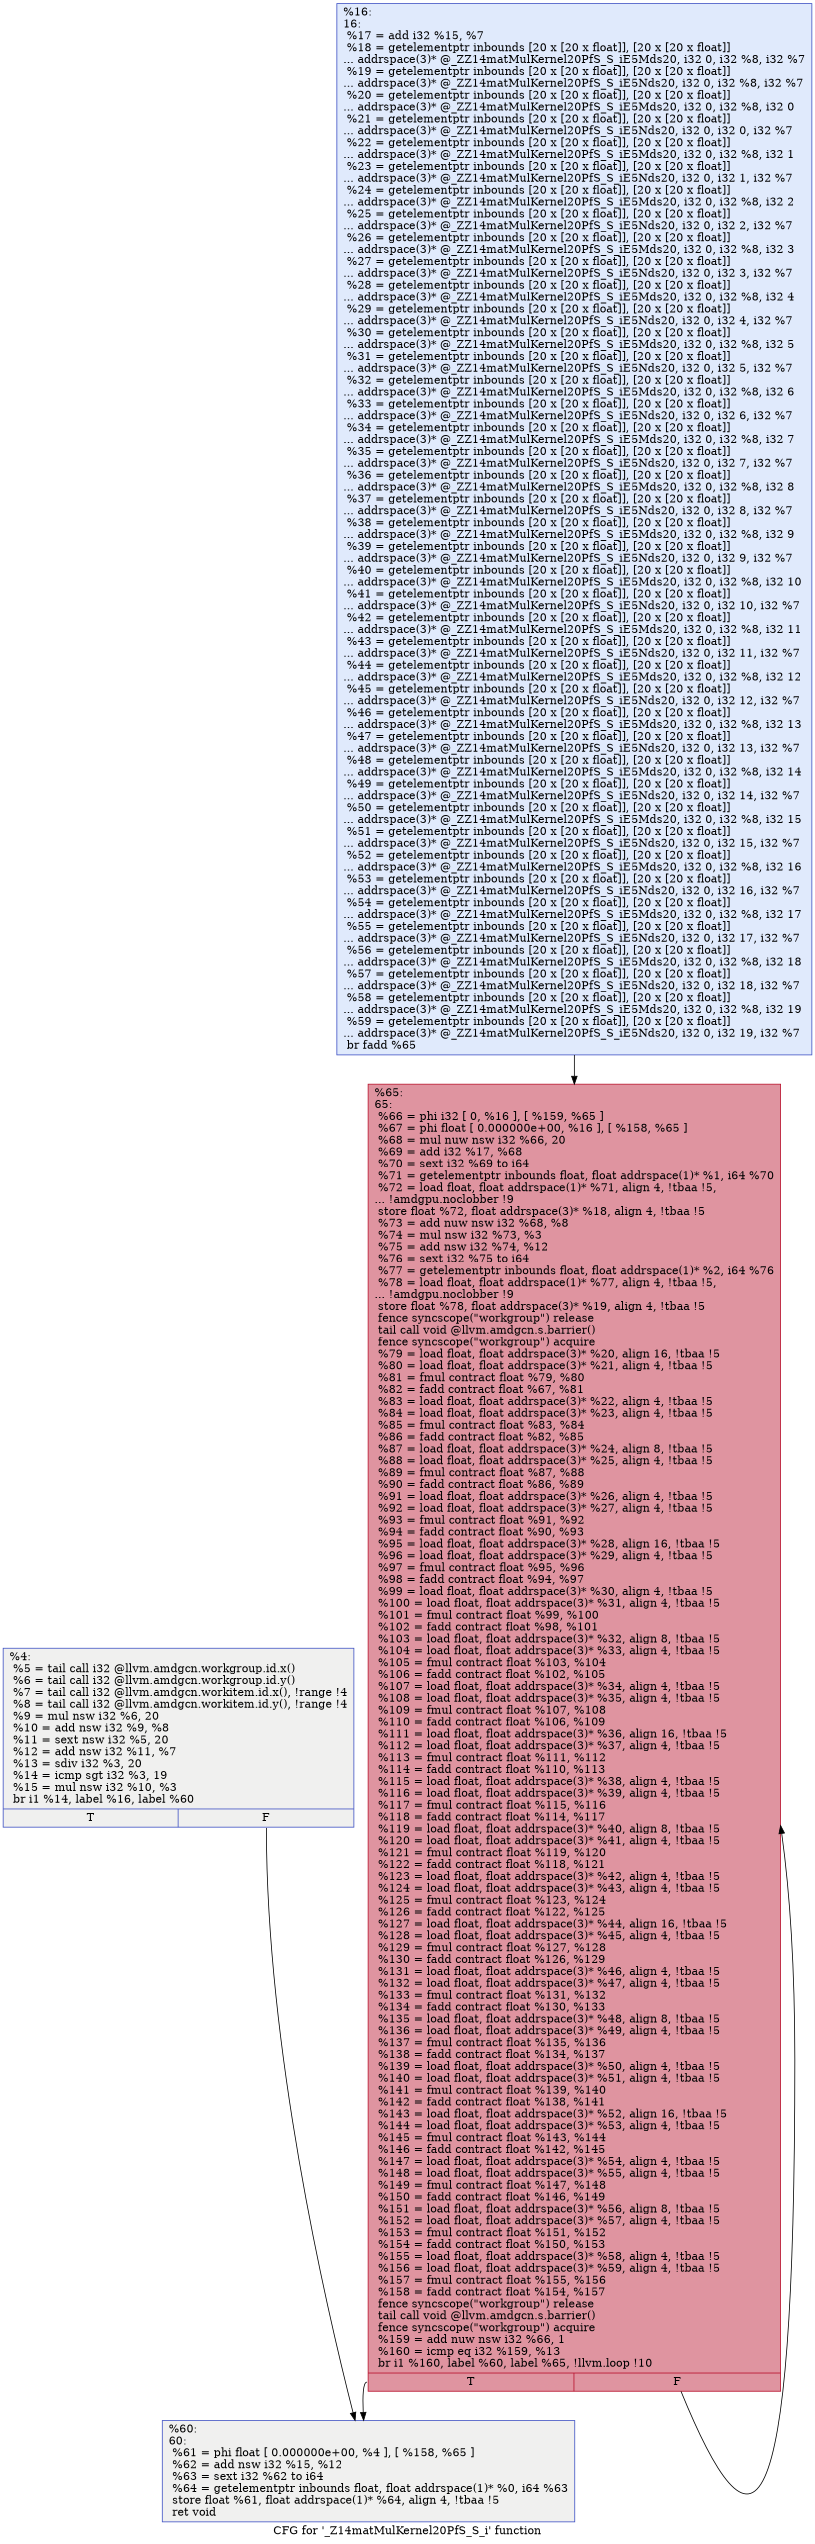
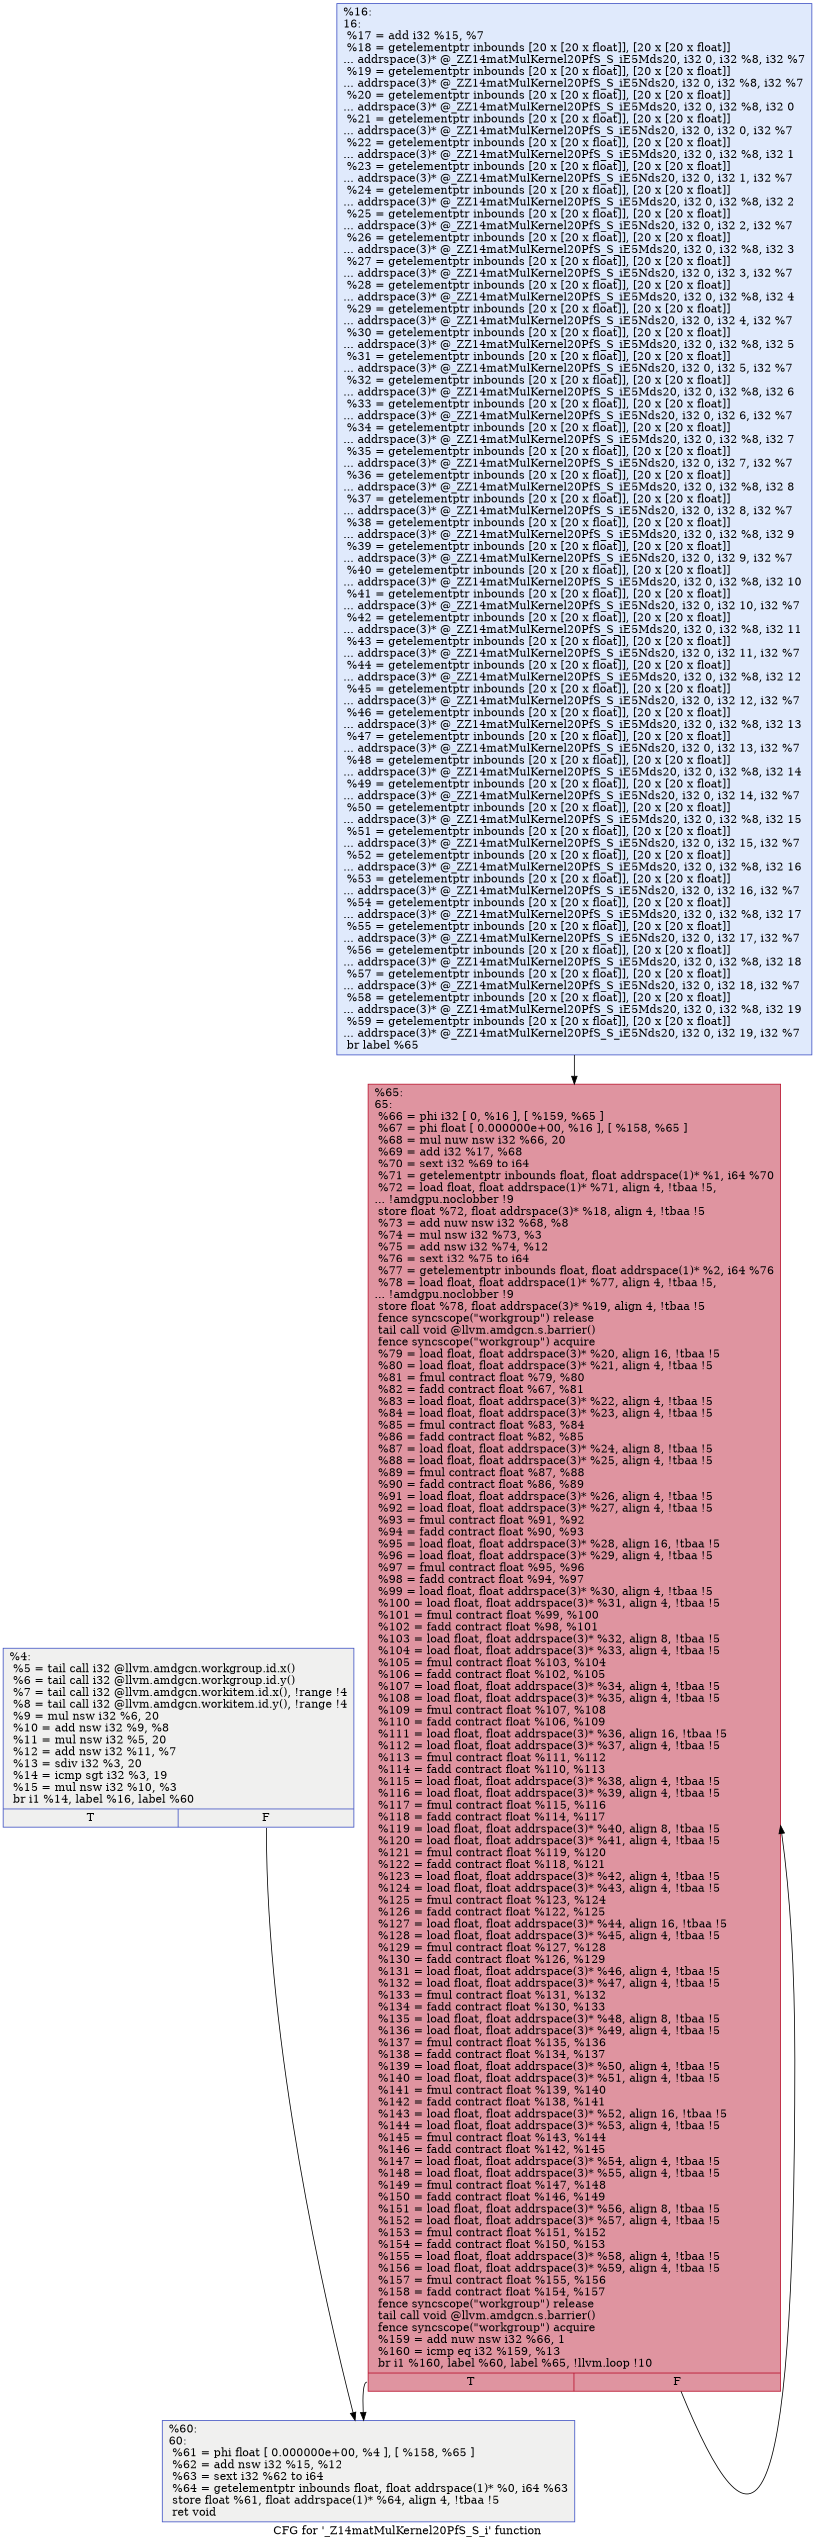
(380, 1045) -> (381, 1045)
(89, 1740) -> (88, 1740)
